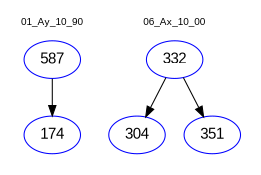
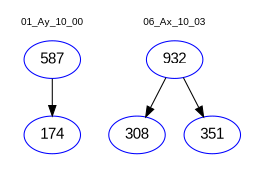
(52, 22) -> (52, 22)
(175, 22) -> (175, 22)
(175, 60) -> (175, 60)
(137, 135) -> (137, 135)
